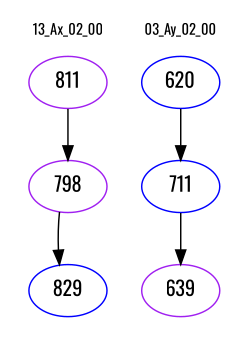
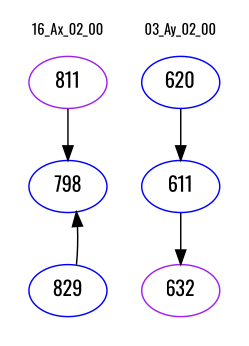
(68, 31) -> (68, 31)
(68, 187) -> (68, 187)
(181, 187) -> (181, 187)
(58, 231) -> (78, 246)
(181, 291) -> (181, 291)
